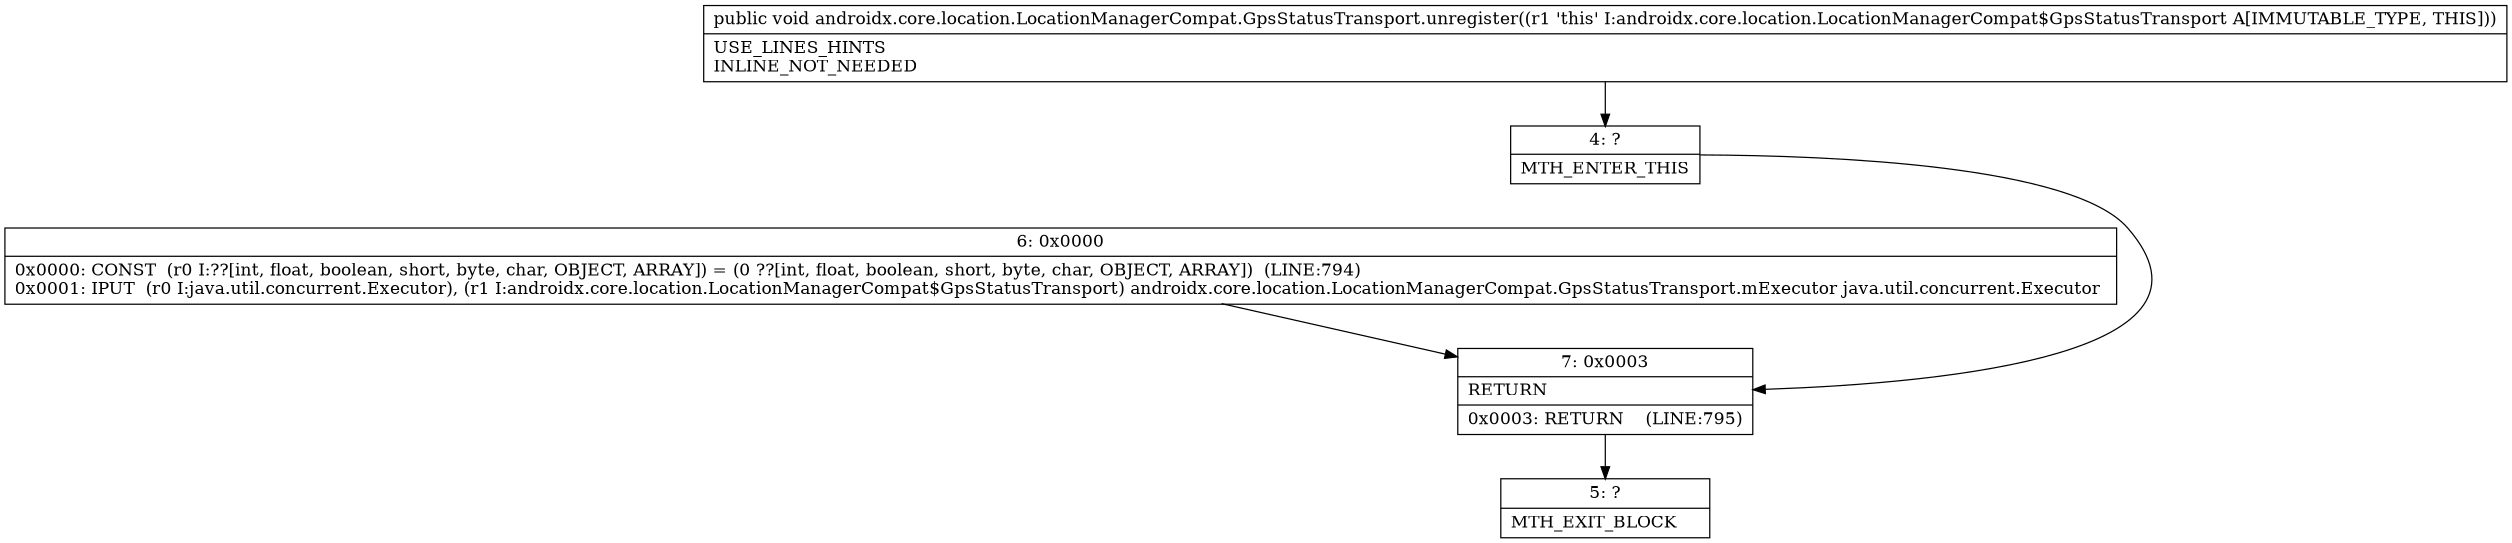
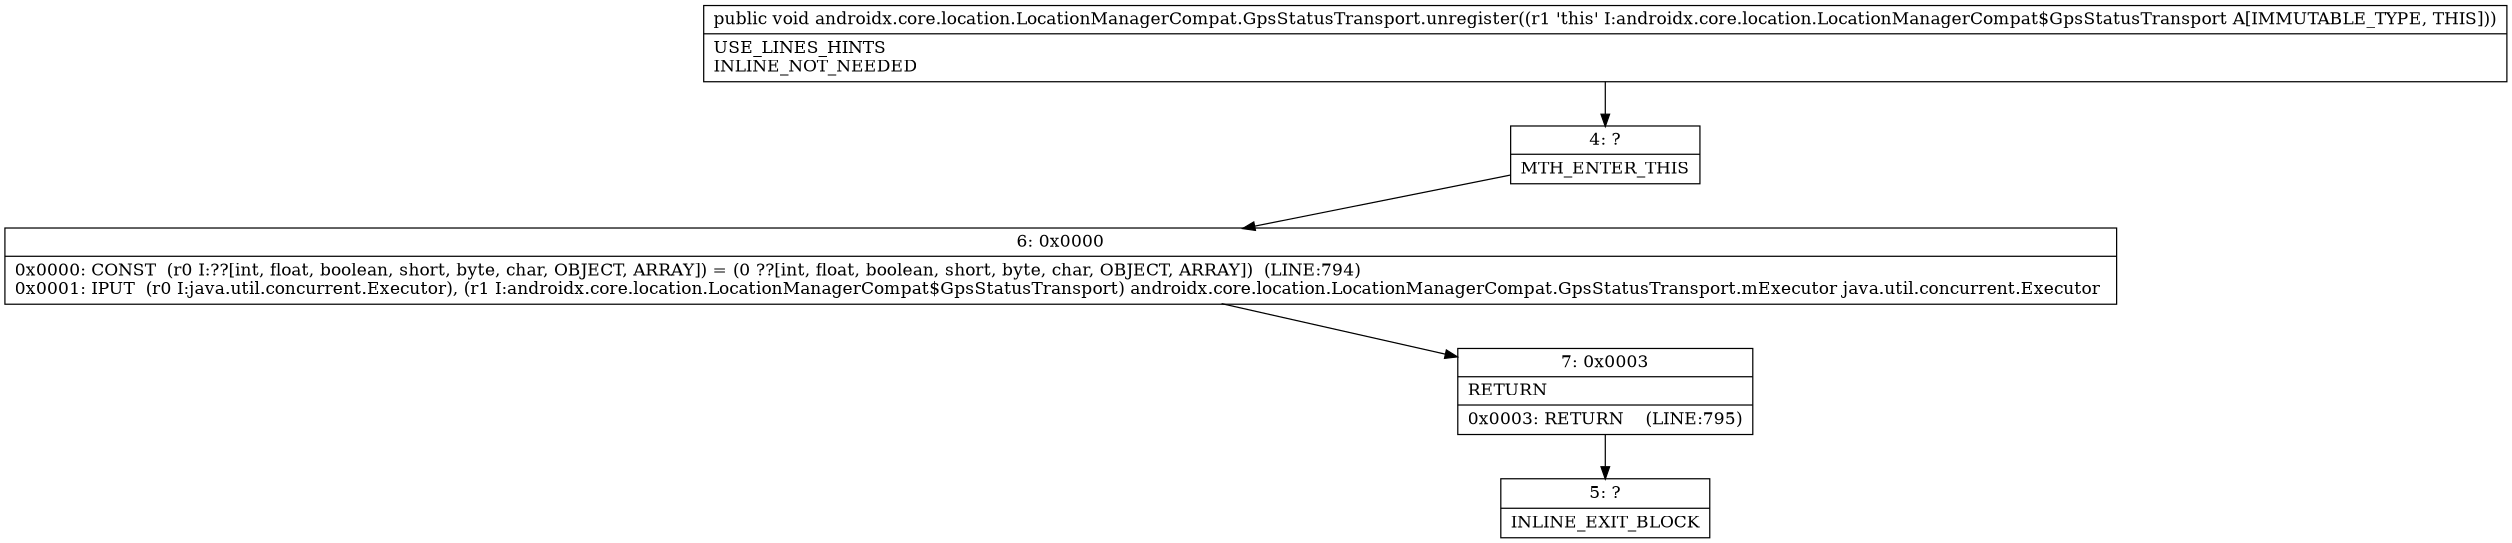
(2137, 245) -> (1383, 201)
(1594, 522) -> (1605, 522)
